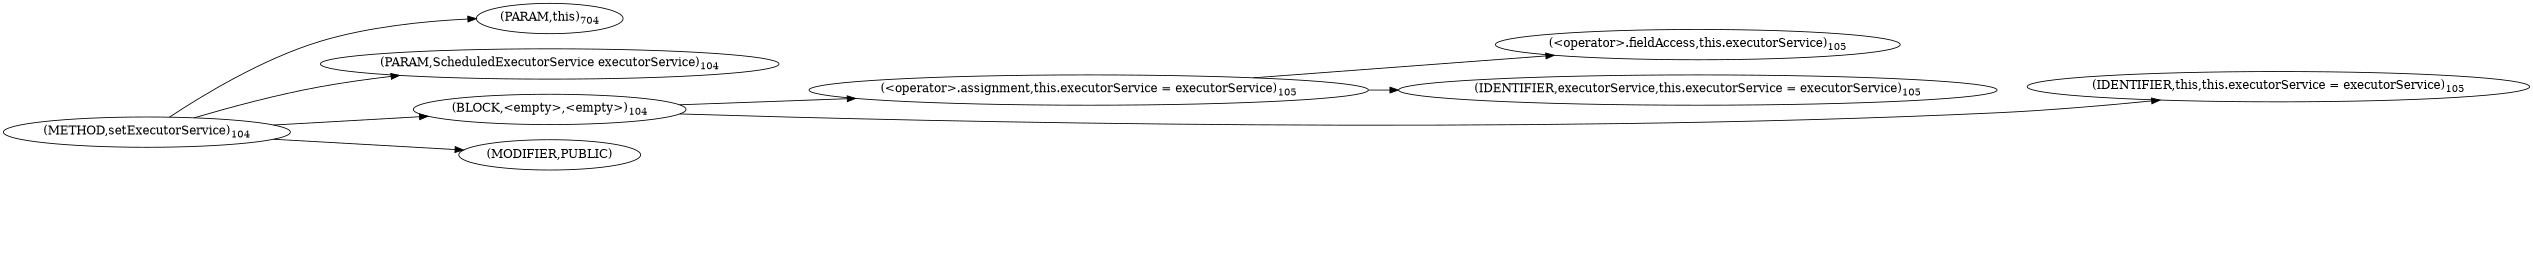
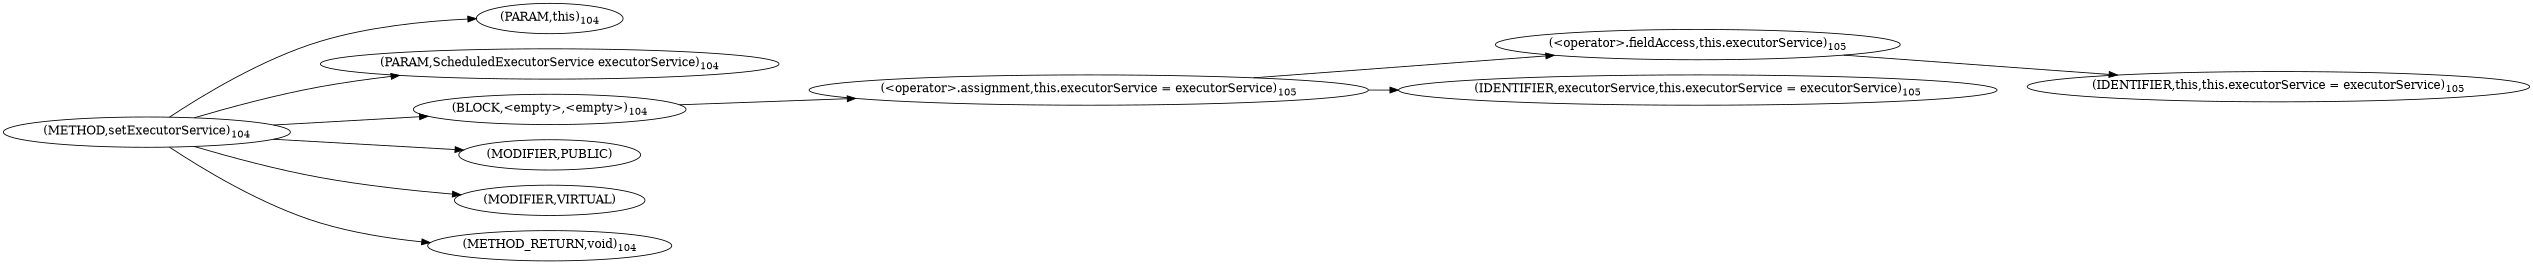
(590, 17) -> (590, 17)
(1416, 125) -> (1976, 65)
none -> (550, 200)
none -> (550, 246)
